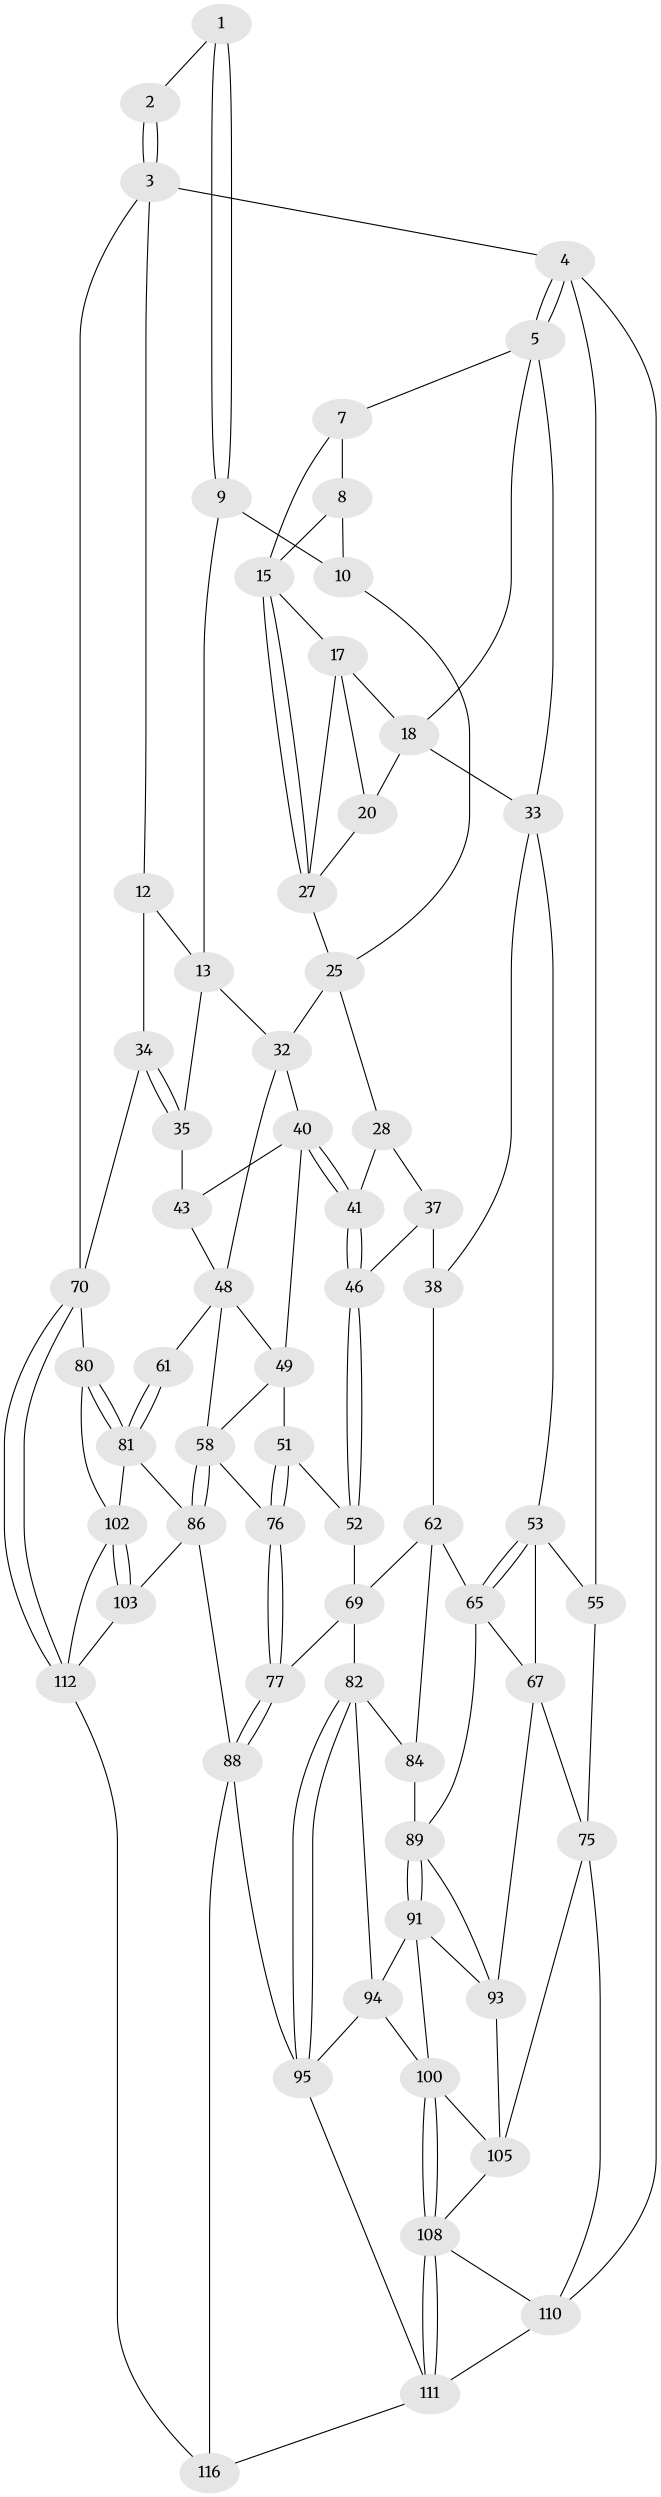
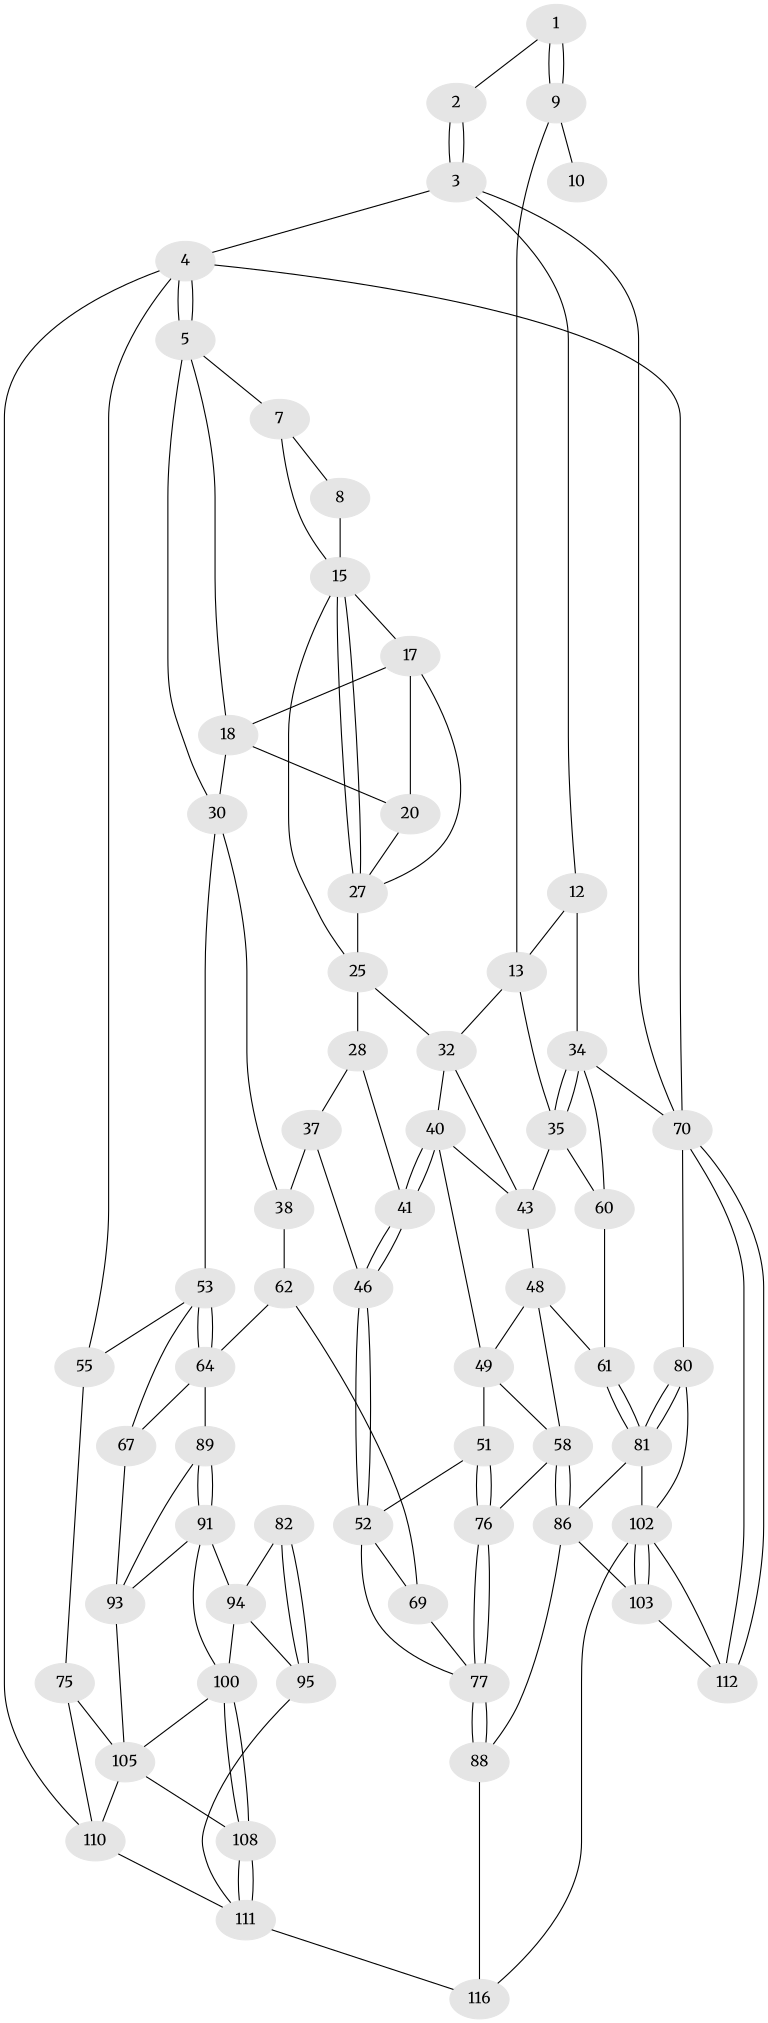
none -> (680, 510)
(343, 538) -> none
(470, 789) -> (289, 778)
(533, 814) -> (217, 814)
(246, 1179) -> (486, 1130)
none -> (605, 1209)
(475, 1604) -> (205, 1367)
none -> (381, 1627)
(354, 1644) -> none
(415, 1762) -> none
(561, 1762) -> none
(255, 1923) -> none
(117, 2087) -> (582, 1772)
(491, 2276) -> (110, 1801)
